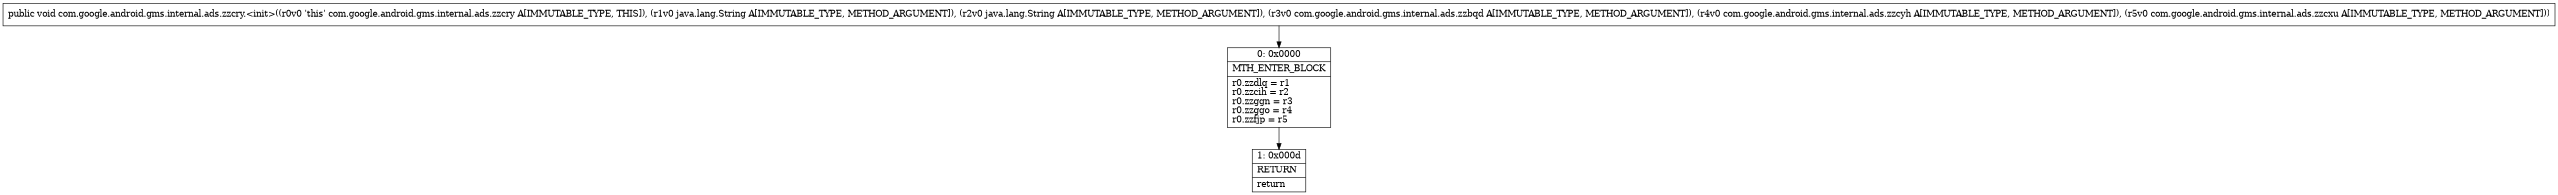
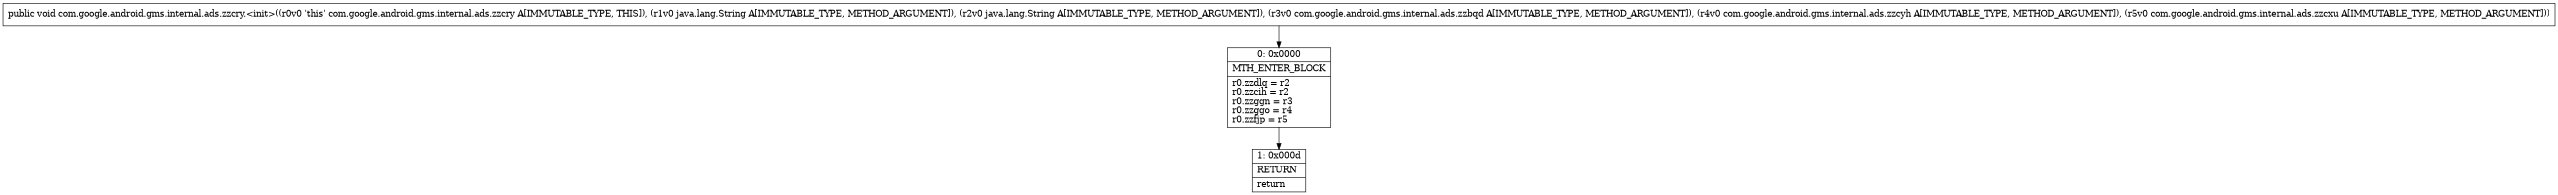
(1261, 83) -> (1261, 83)
